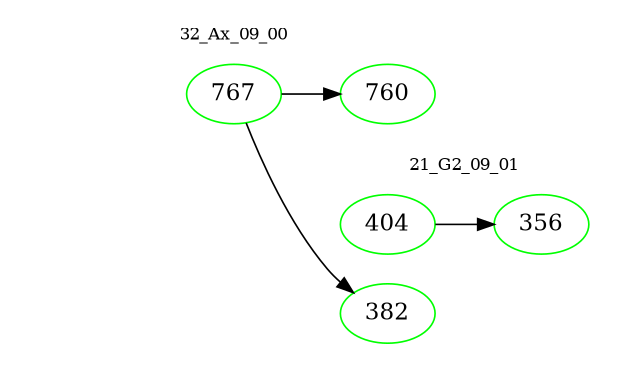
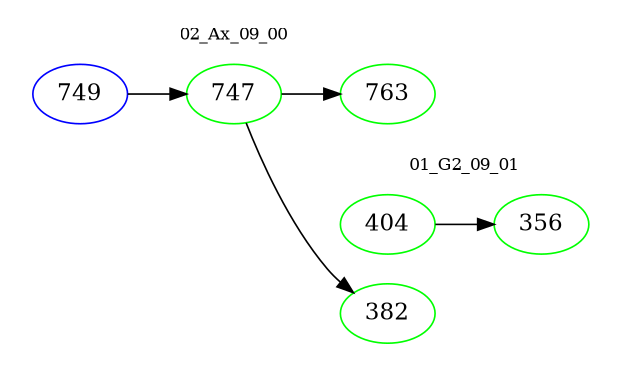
(234, 35) -> (234, 35)
none -> (80, 94)
(234, 94) -> (234, 94)
(388, 94) -> (388, 94)
(465, 166) -> (465, 166)
